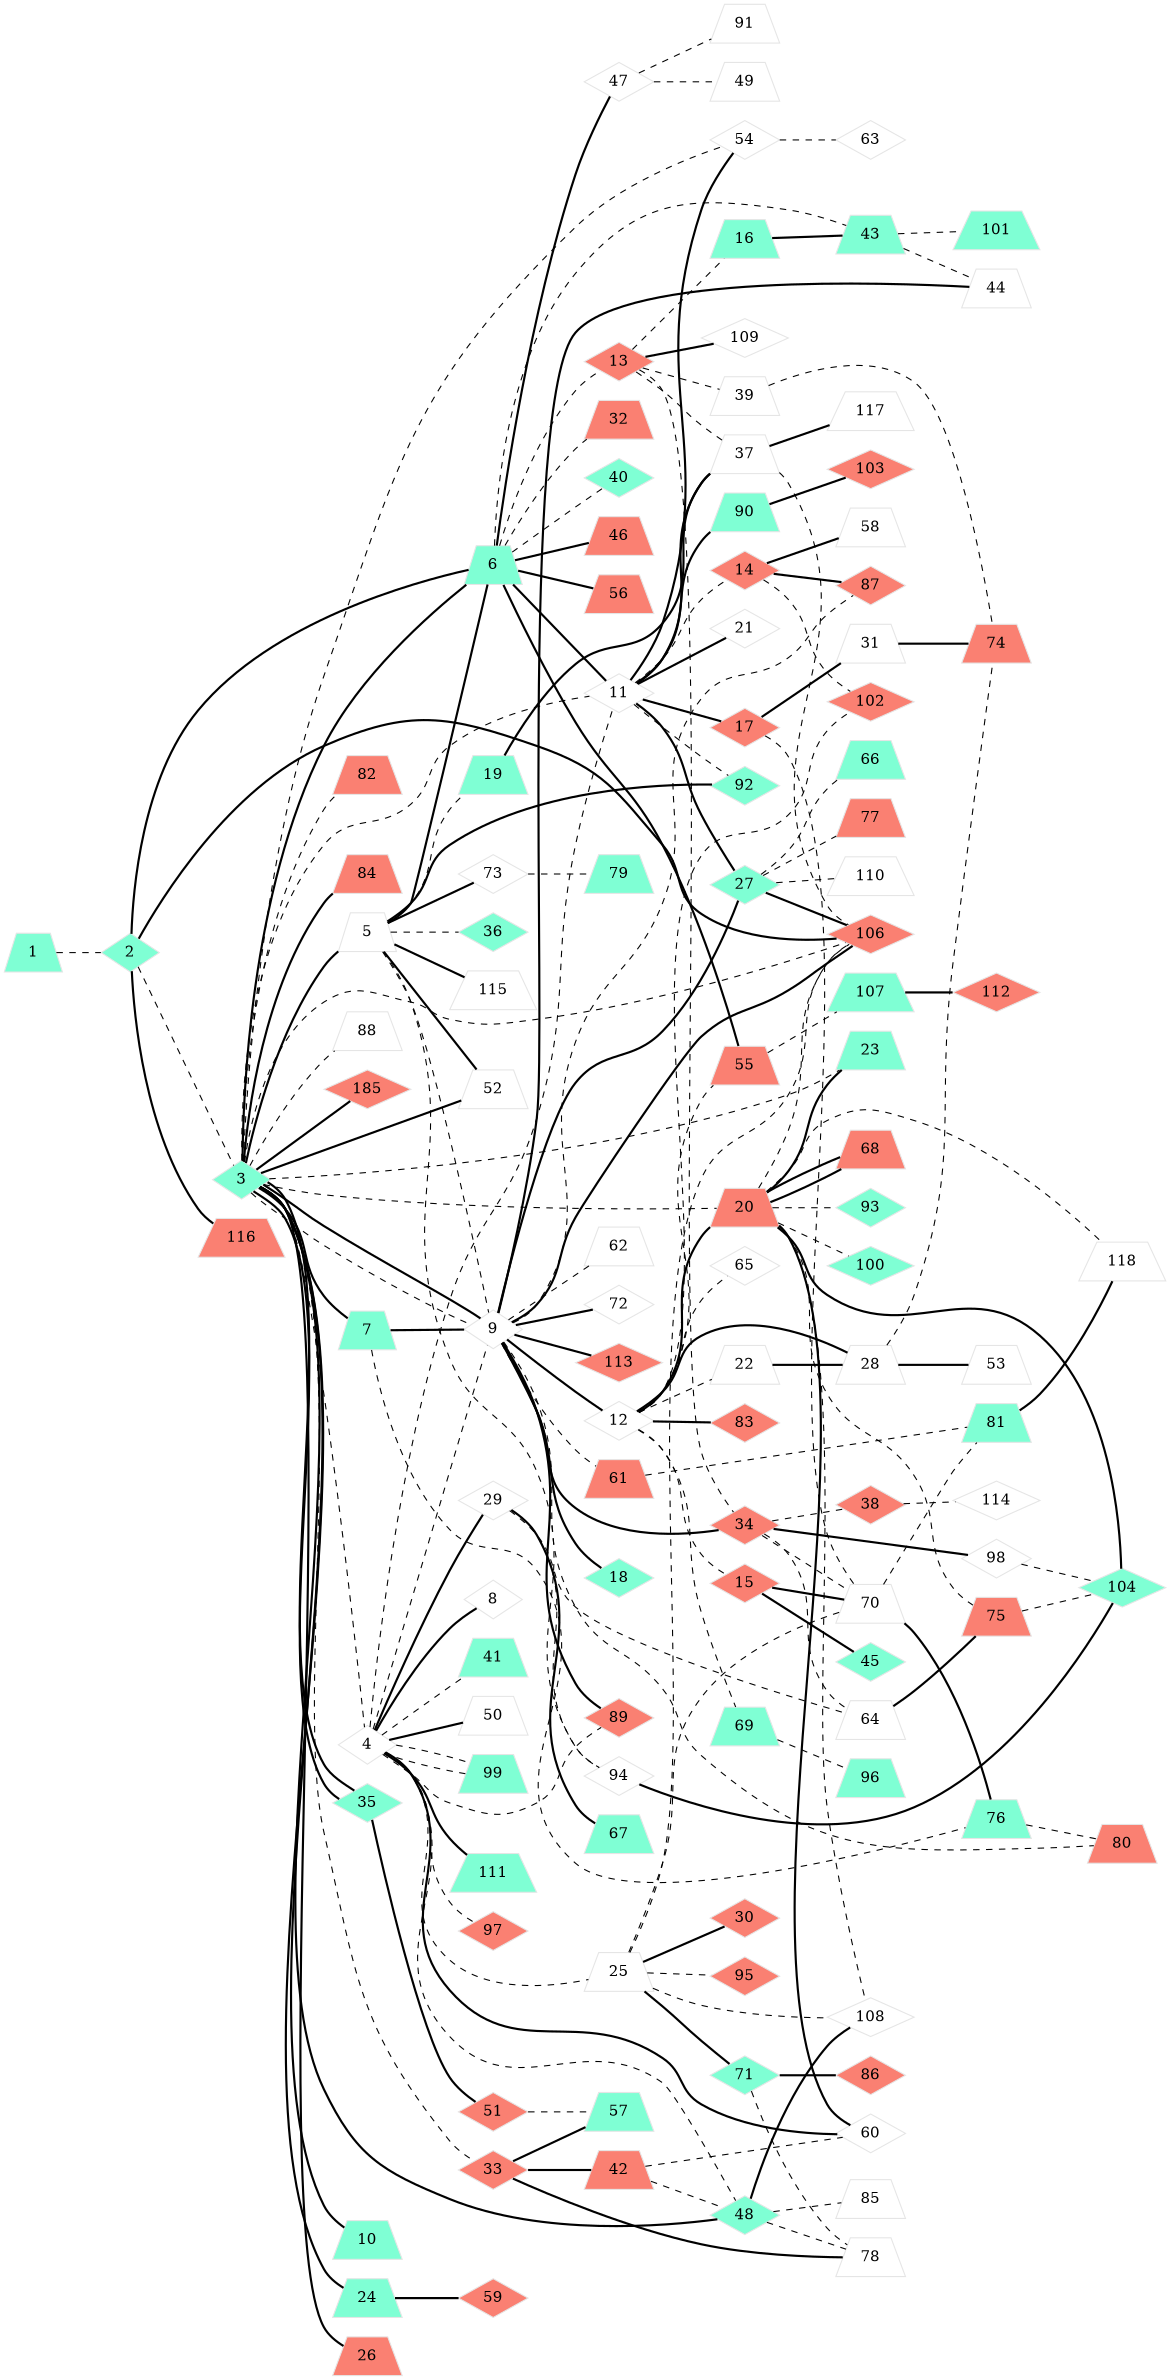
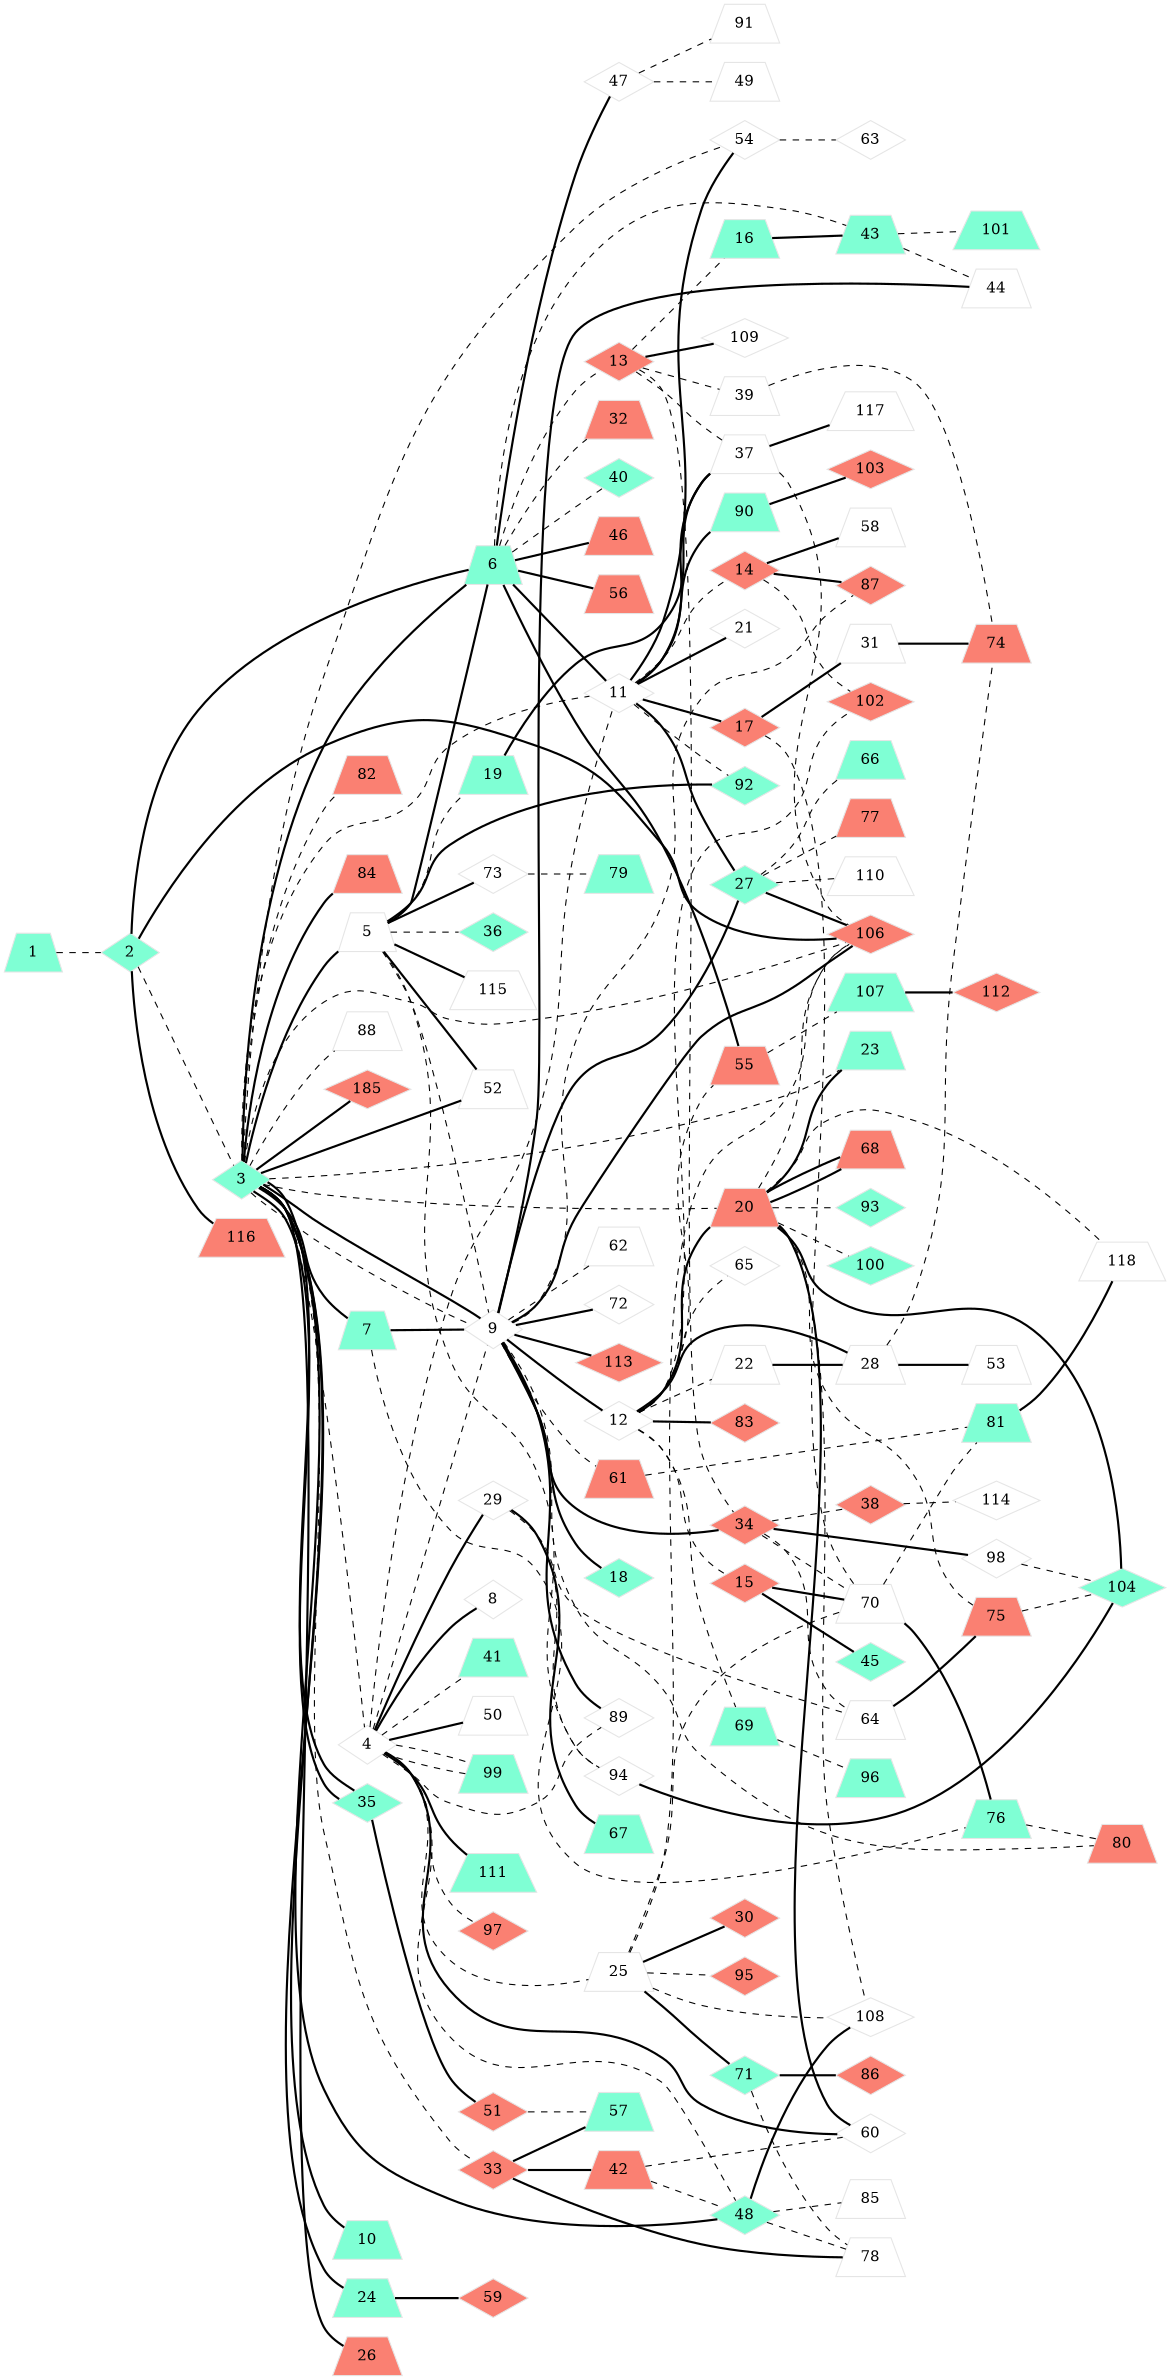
(619, 1718) -> (619, 1718)
